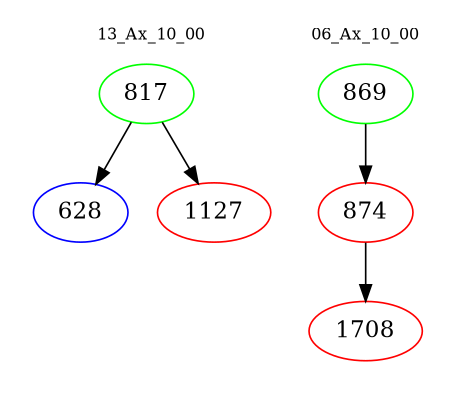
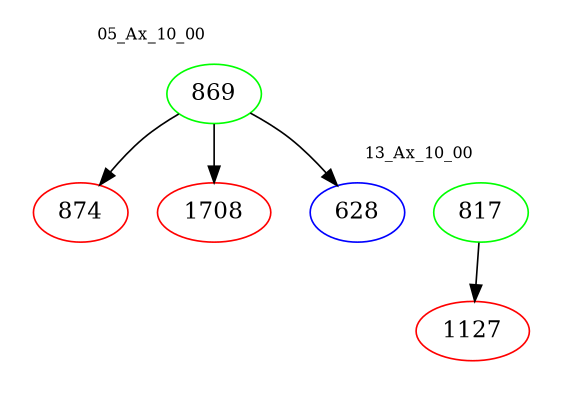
(366, 35) -> (152, 35)
(118, 146) -> (273, 127)
(366, 264) -> (214, 145)
